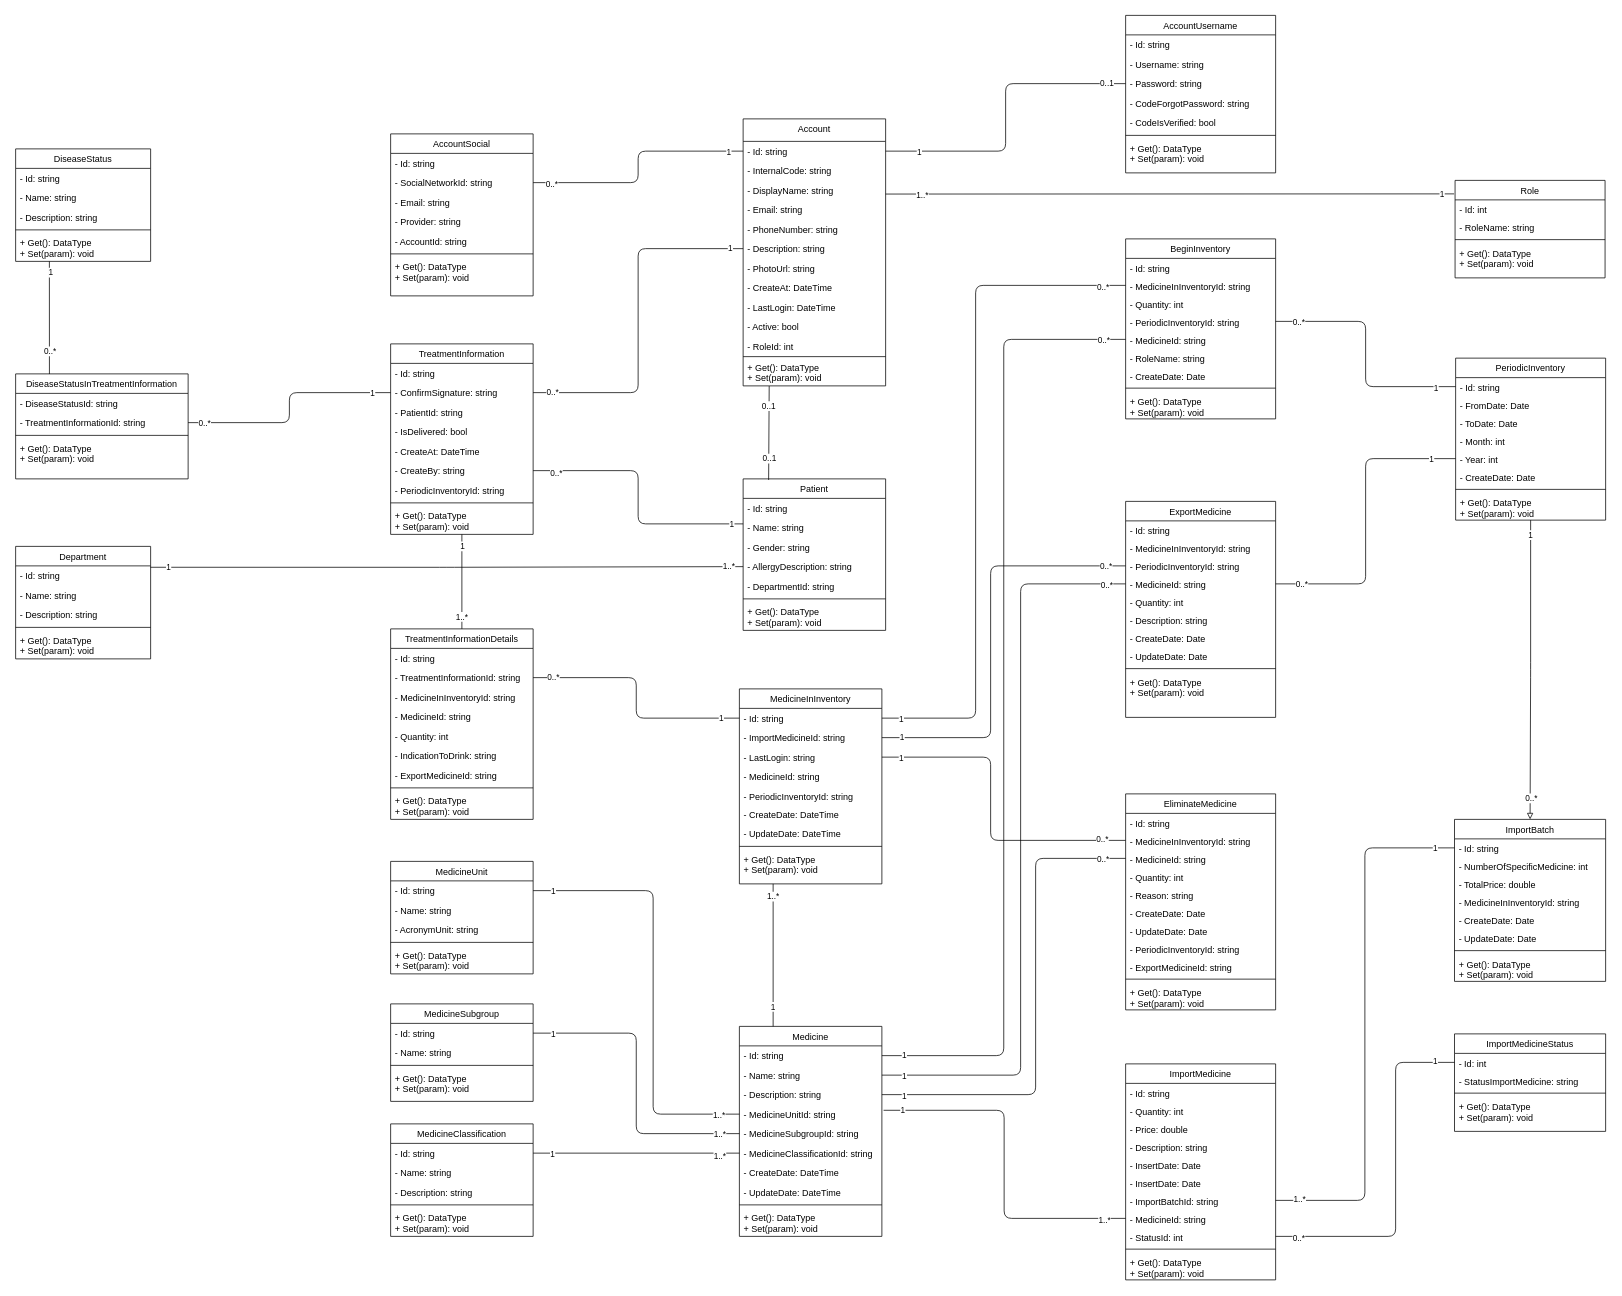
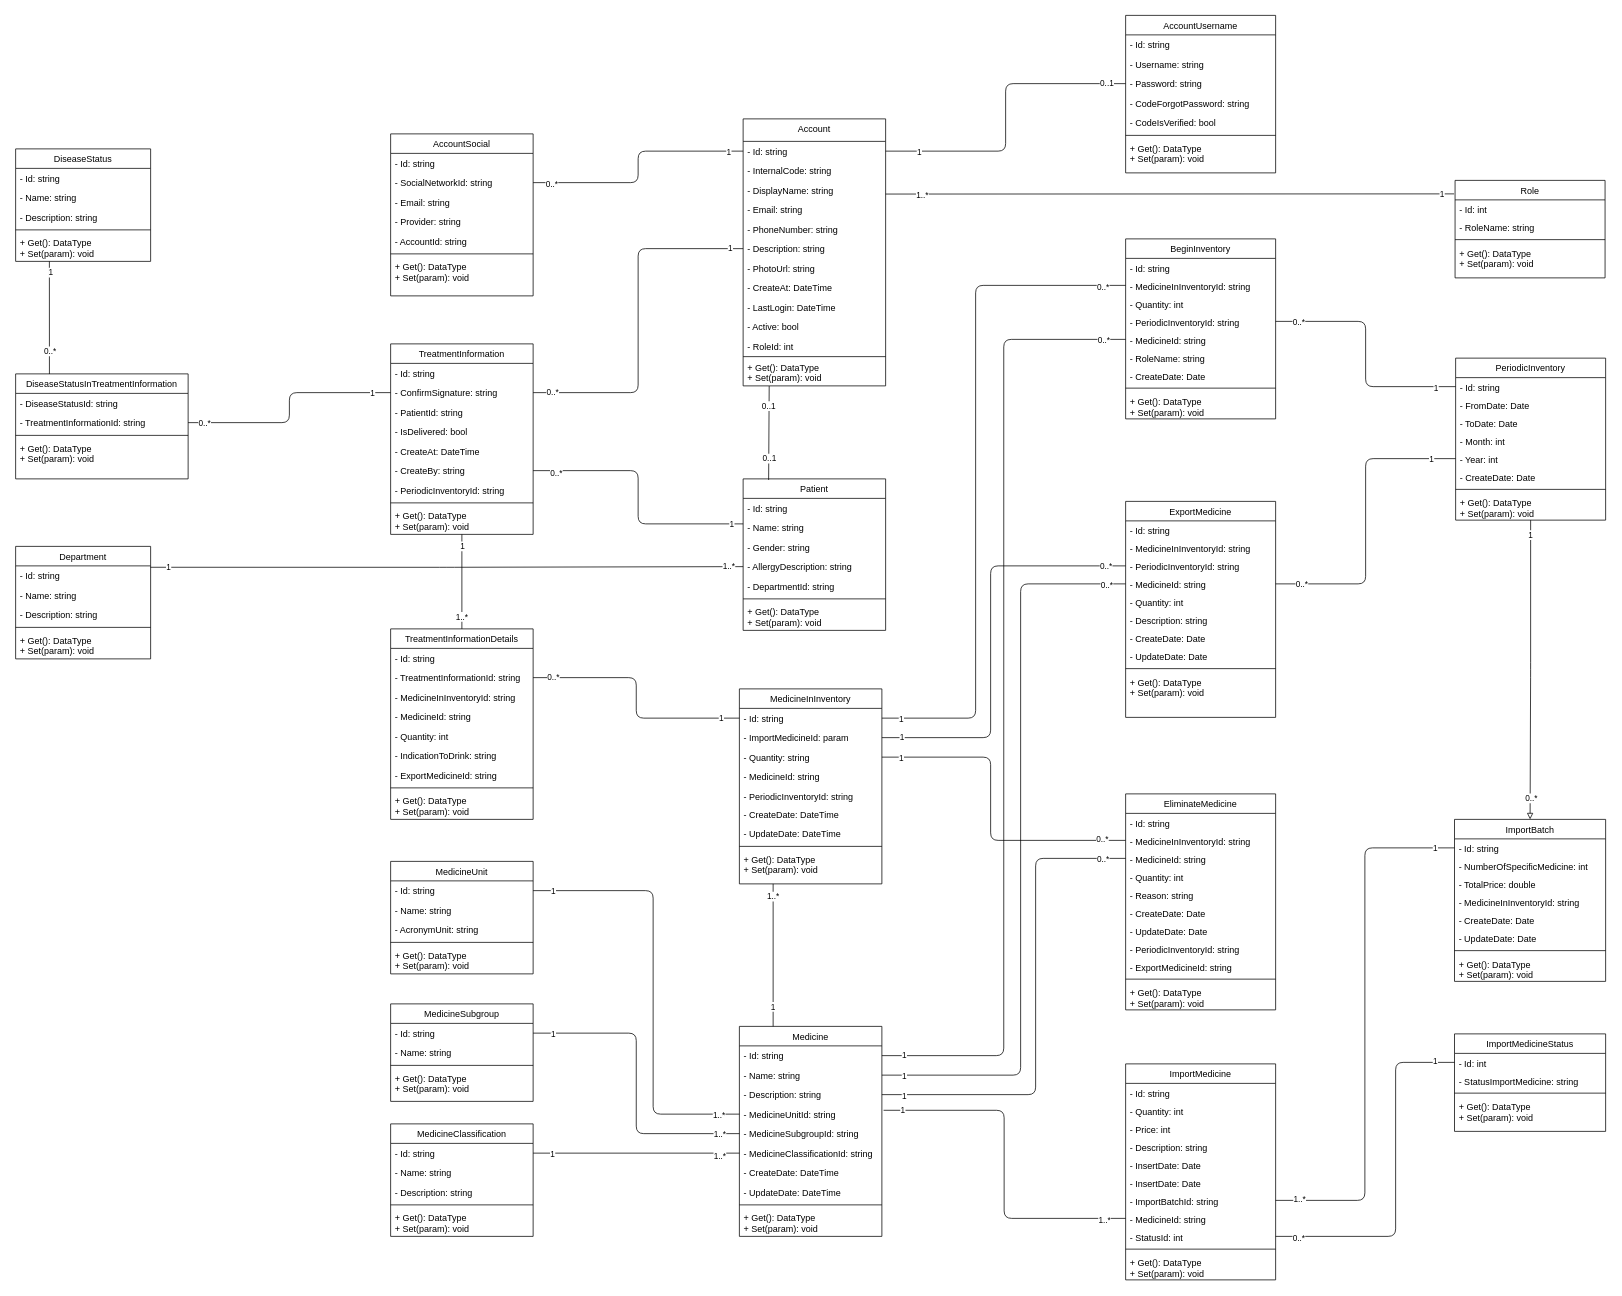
(802, 738) -> (800, 738)
(785, 758) -> (783, 758)
(1161, 1130) -> (1154, 1130)
